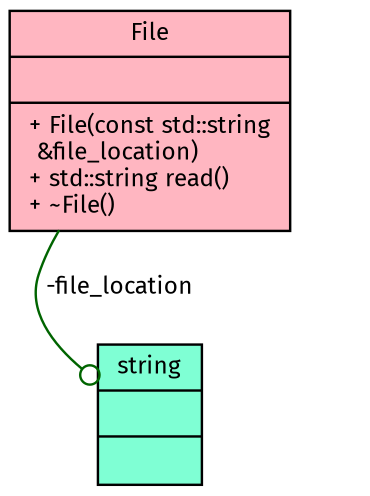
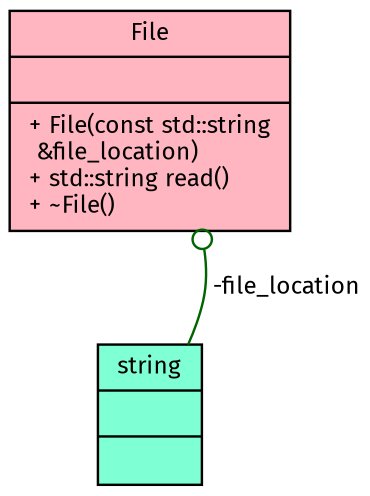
(37, 305) -> (204, 298)
